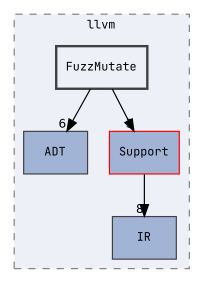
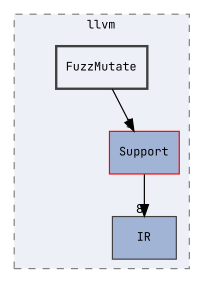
(56, 153) -> none
